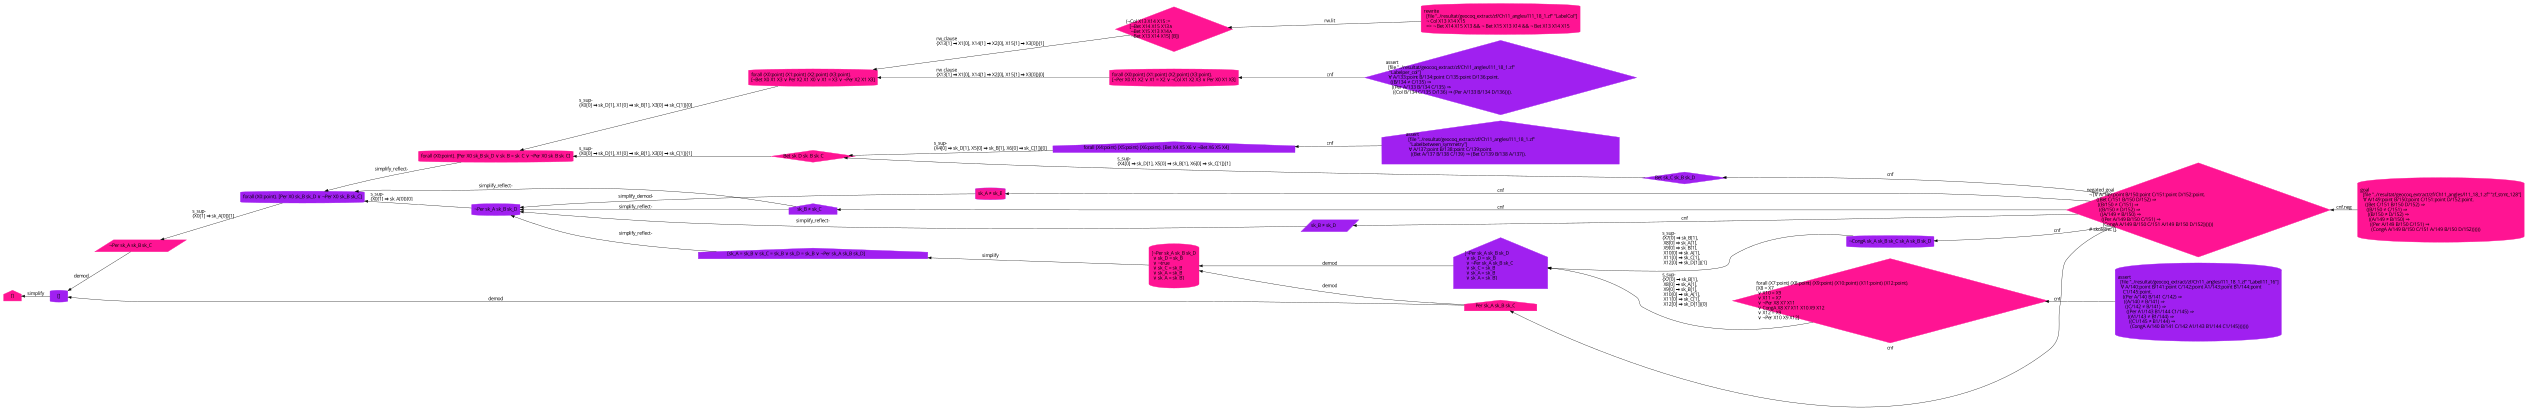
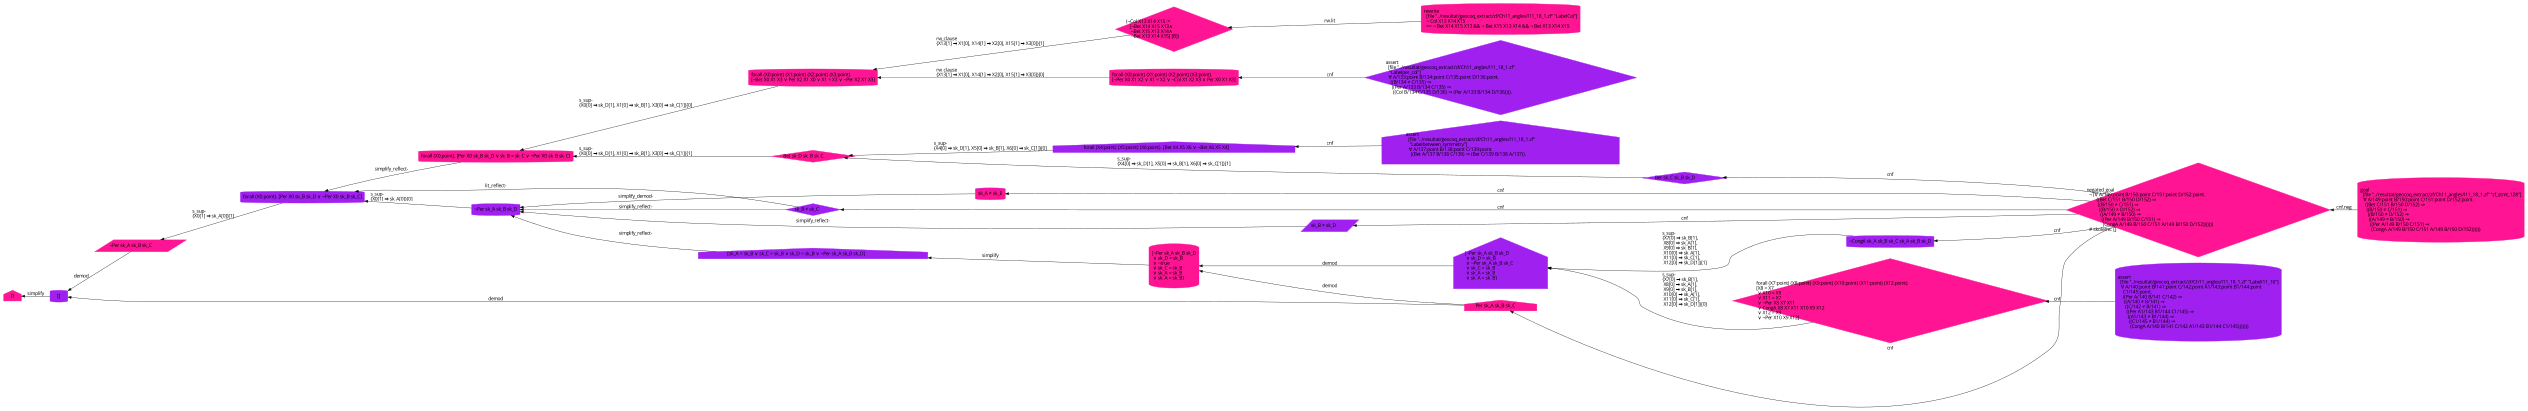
(496, 186) -> (496, 186)
(813, 210) -> (813, 210)
